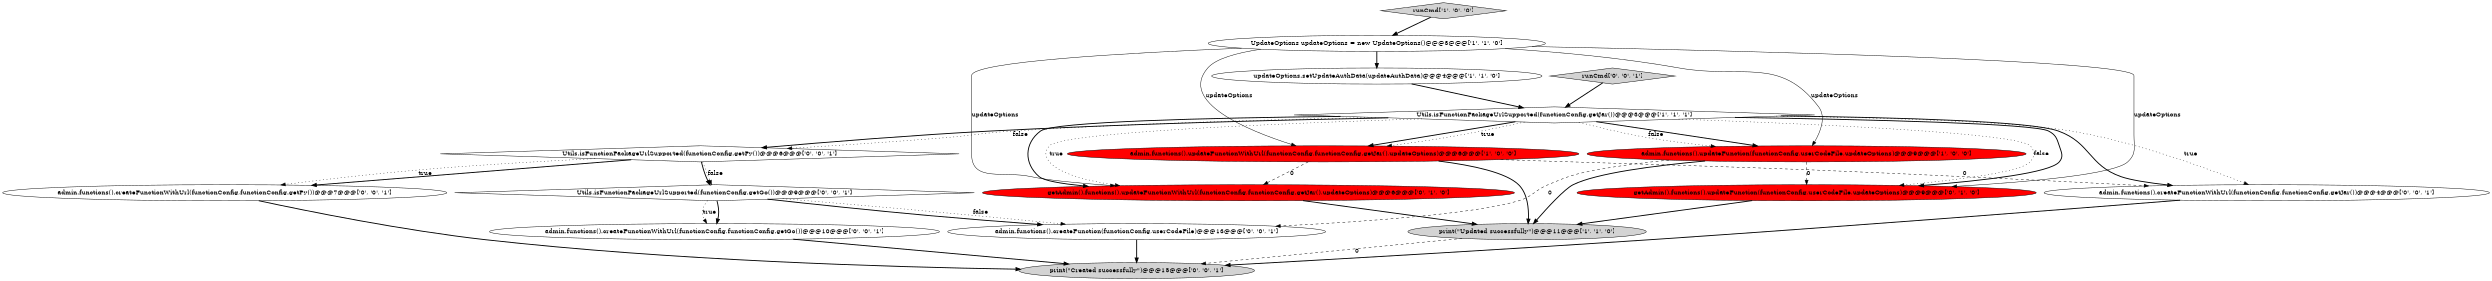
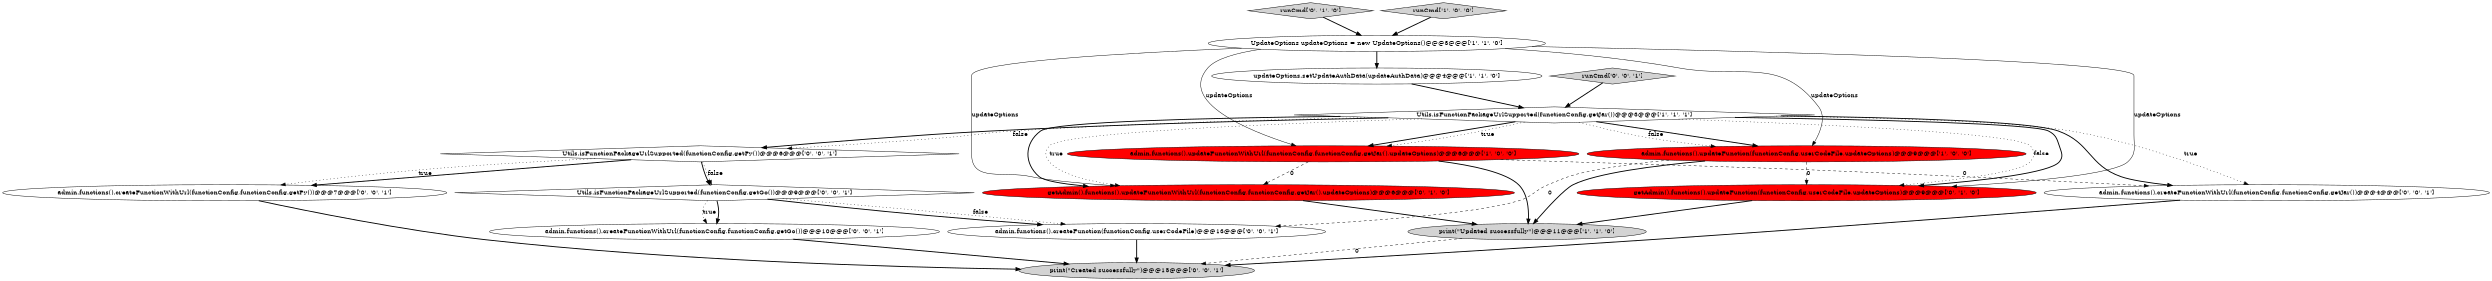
none -> (1311, 11)
